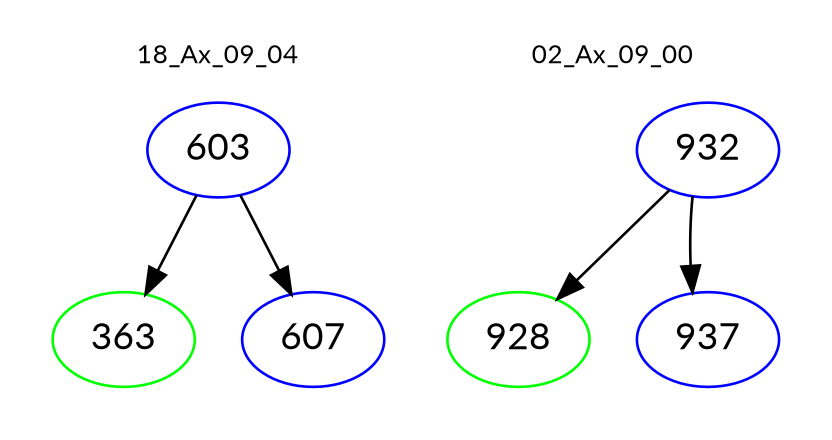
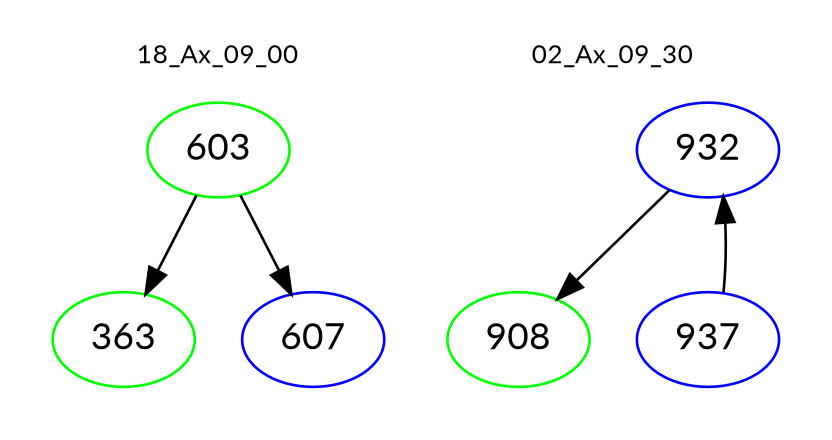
(218, 57) -> (218, 57)
(613, 57) -> (613, 57)
(218, 150) -> (218, 150)
(690, 231) -> (726, 258)
(518, 340) -> (518, 340)
